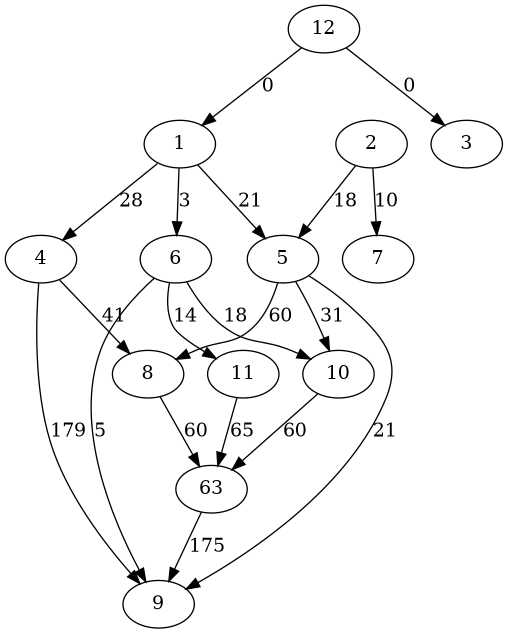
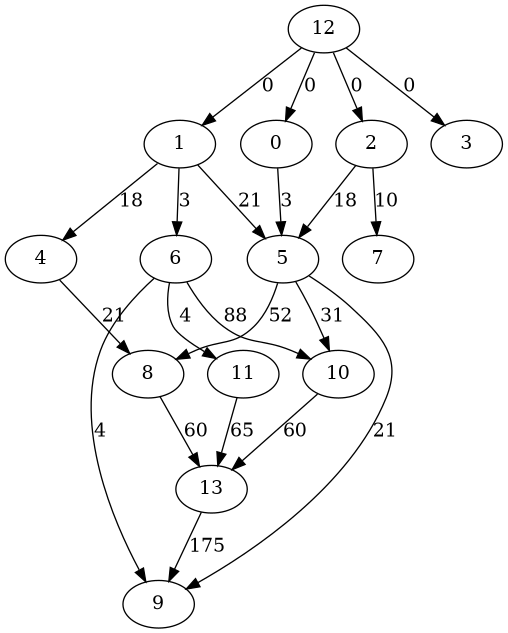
none -> (345, 81)
none -> (276, 144)
(132, 202) -> (132, 202)
(114, 317) -> (114, 317)
(186, 317) -> (186, 317)
(236, 317) -> (236, 317)
(281, 317) -> (281, 317)
(100, 432) -> (100, 432)
(50, 440) -> none
(212, 489) -> (212, 489)
